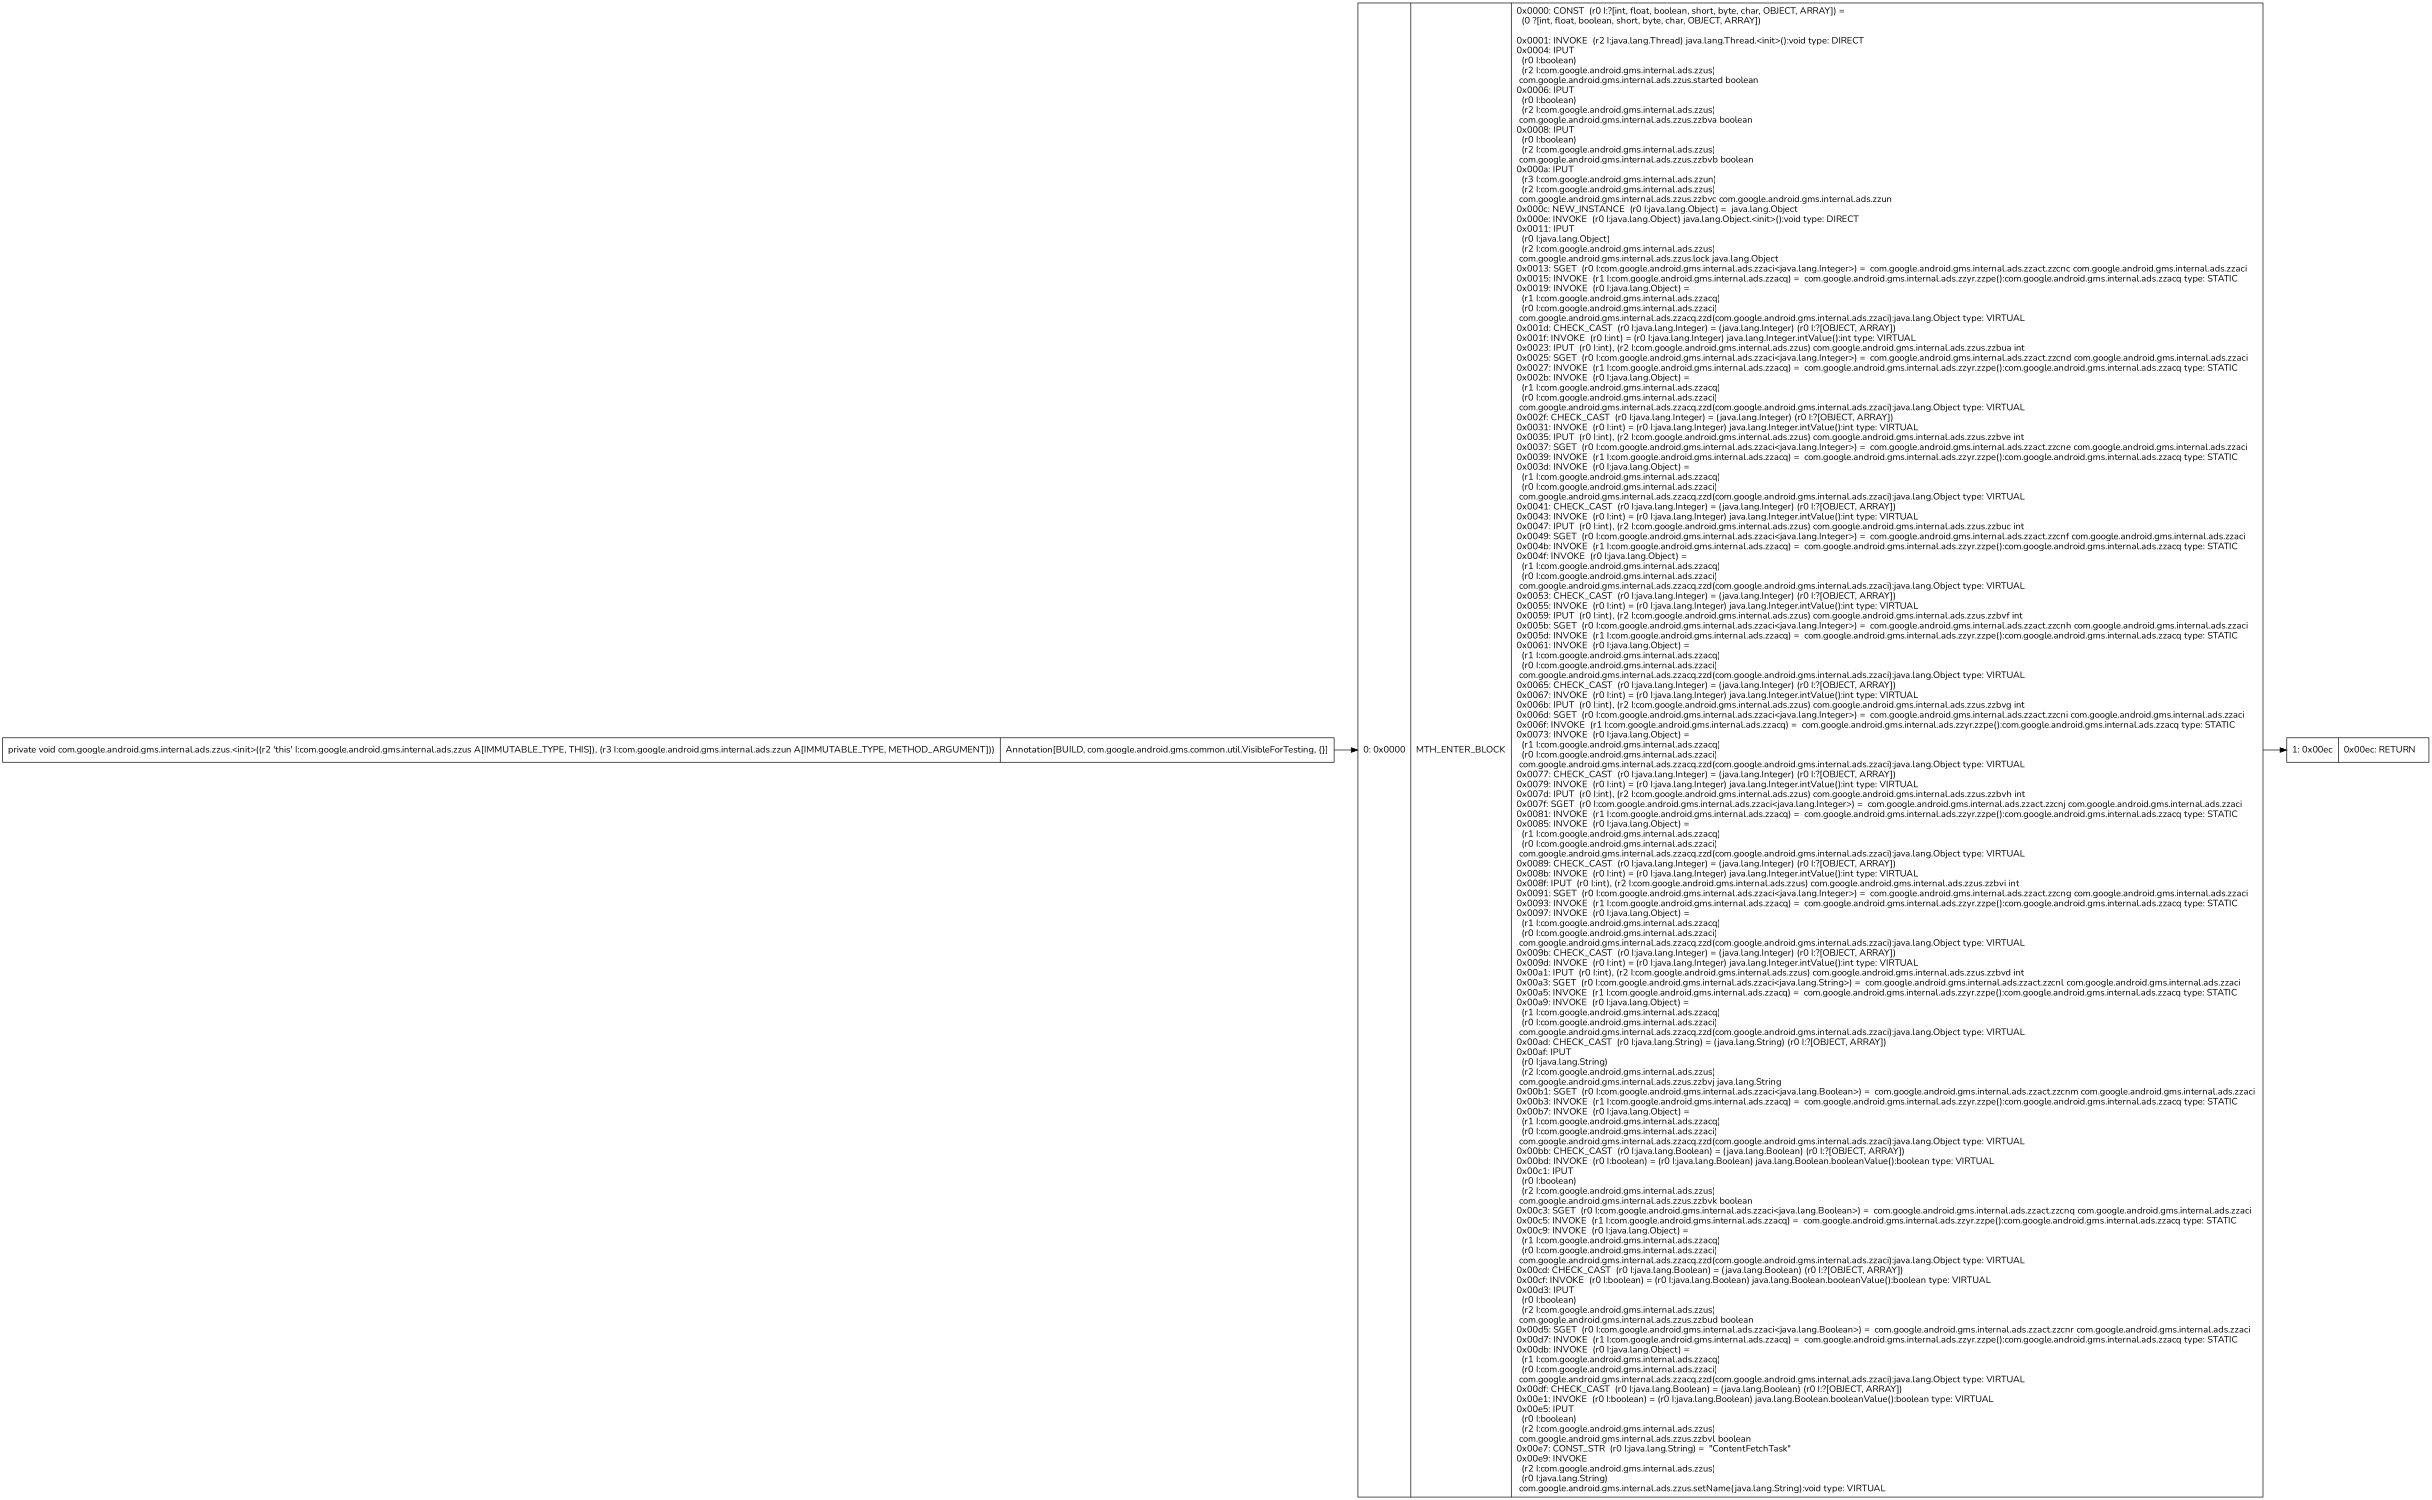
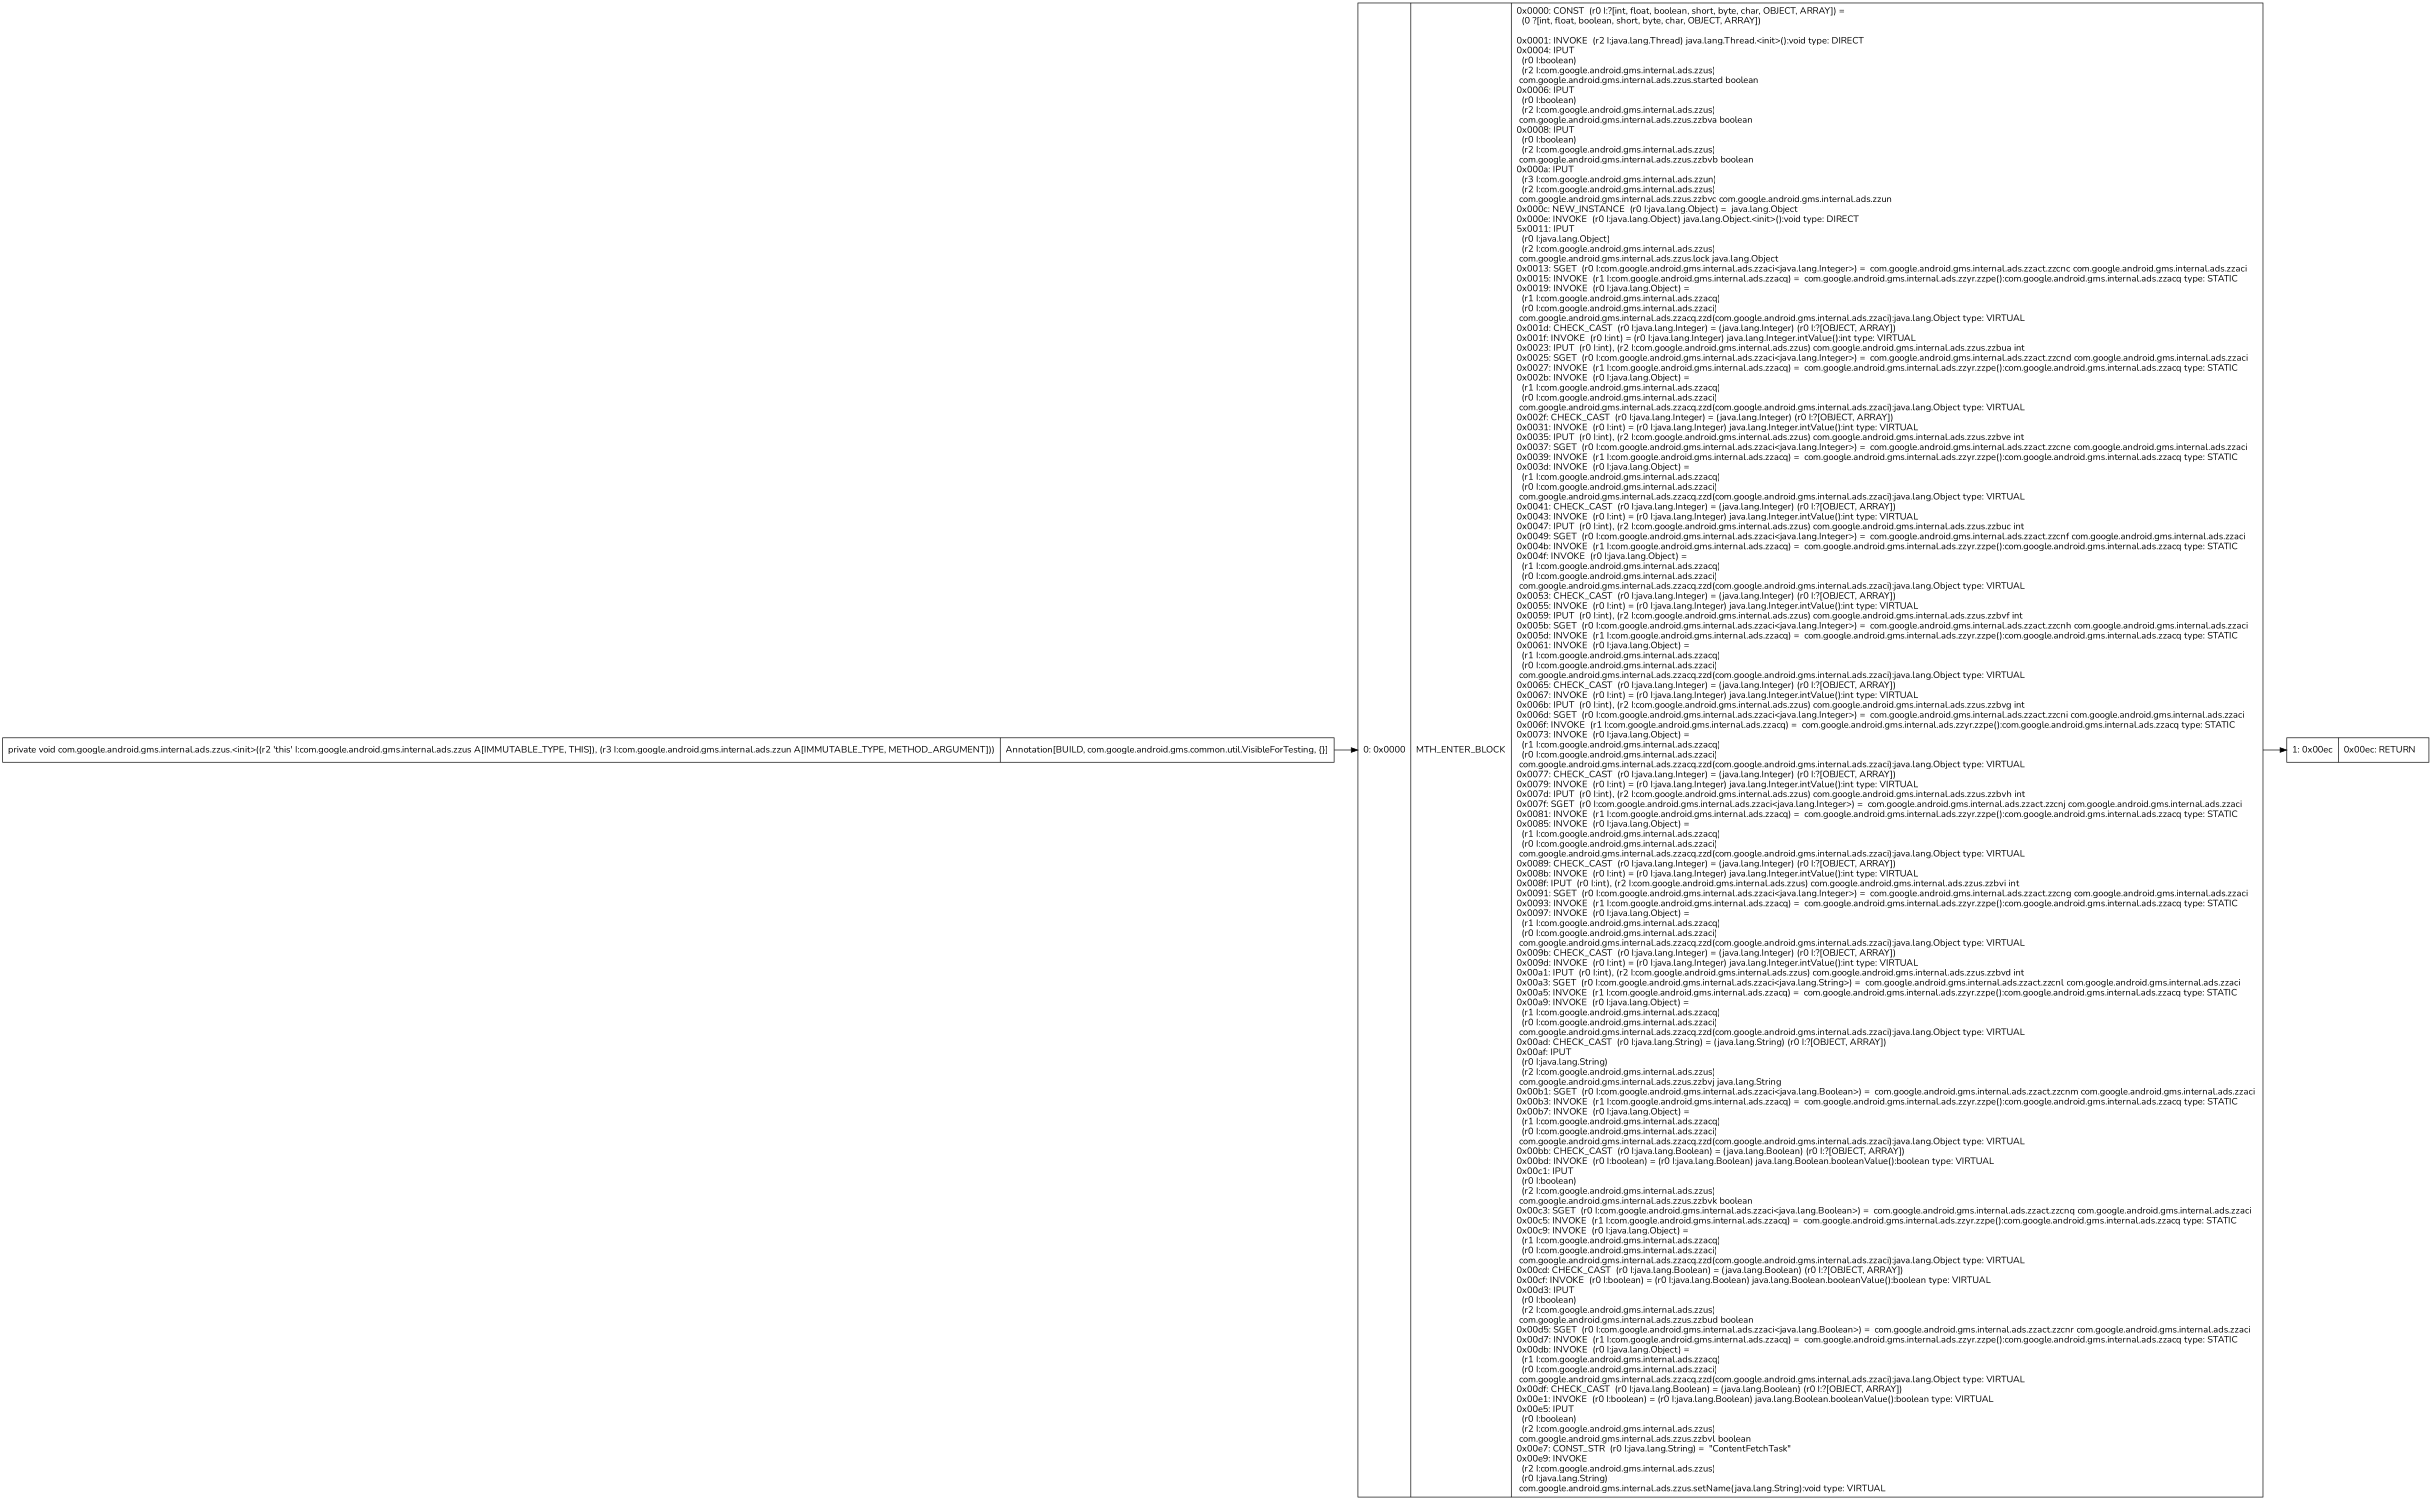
(1548, 229) -> (1548, 229)
